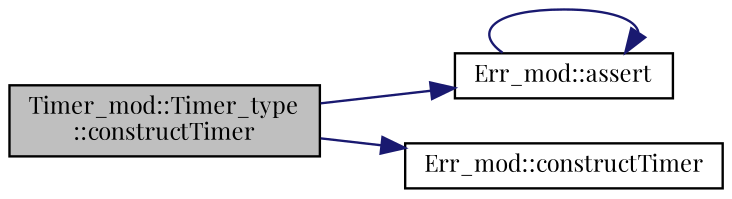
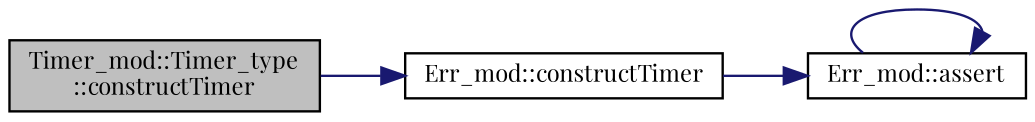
(376, 97) -> (753, 76)
